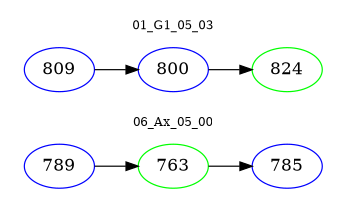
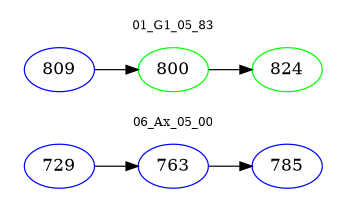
(173, 26) -> (173, 26)
(173, 70) -> (173, 70)
(59, 166) -> (59, 166)
(173, 166) -> (173, 166)
